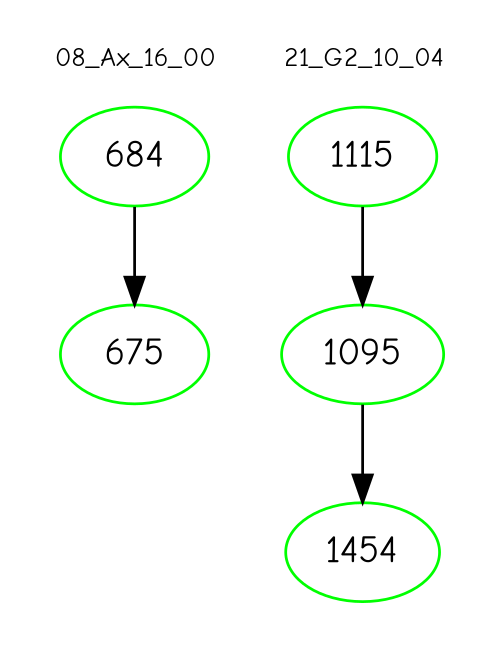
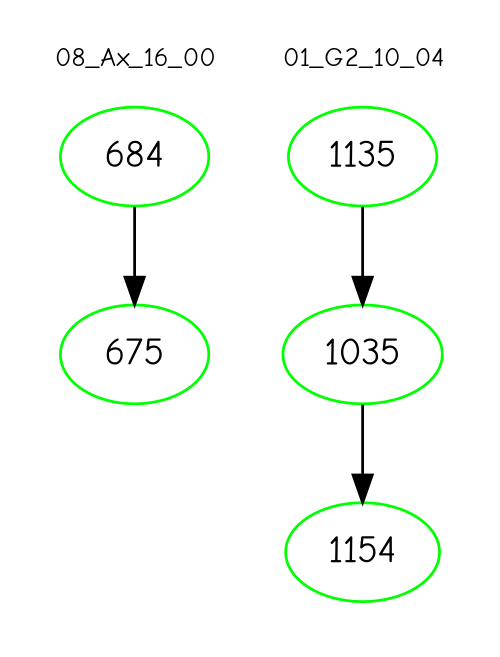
(364, 59) -> (364, 59)
(363, 157) -> (363, 157)
(363, 354) -> (363, 354)
(363, 552) -> (363, 552)
